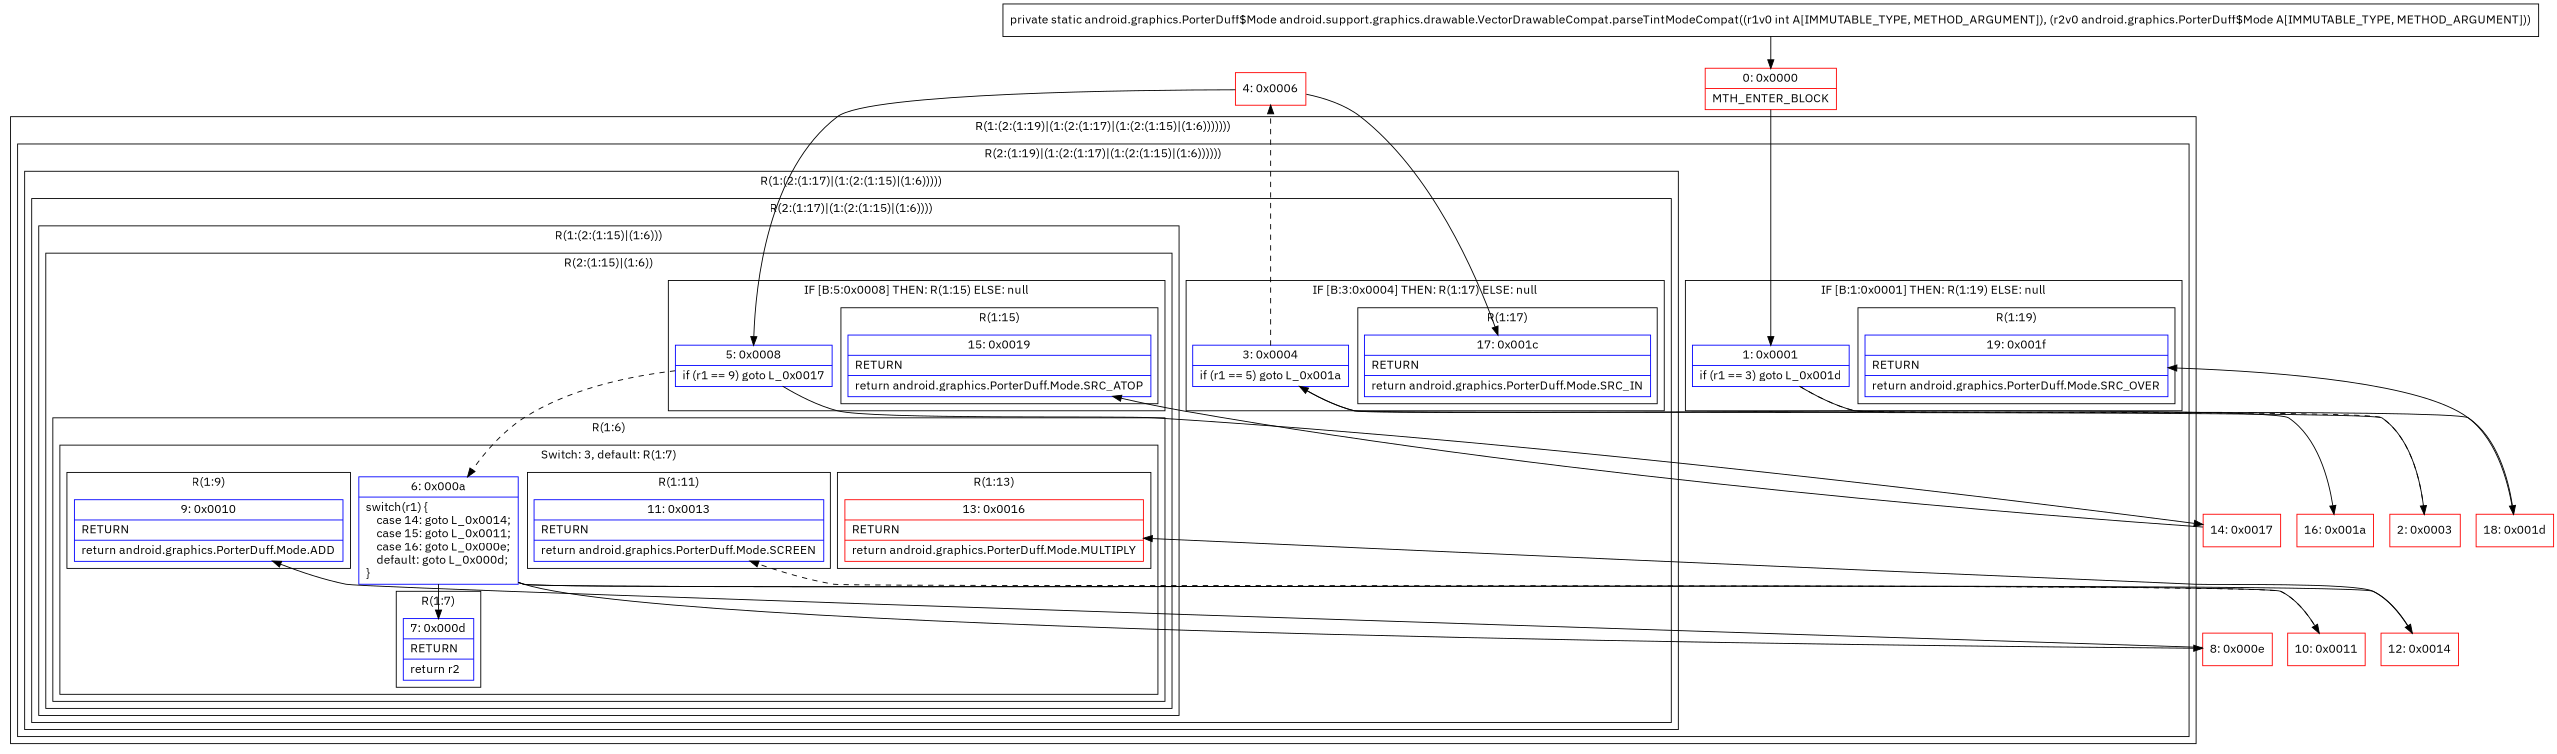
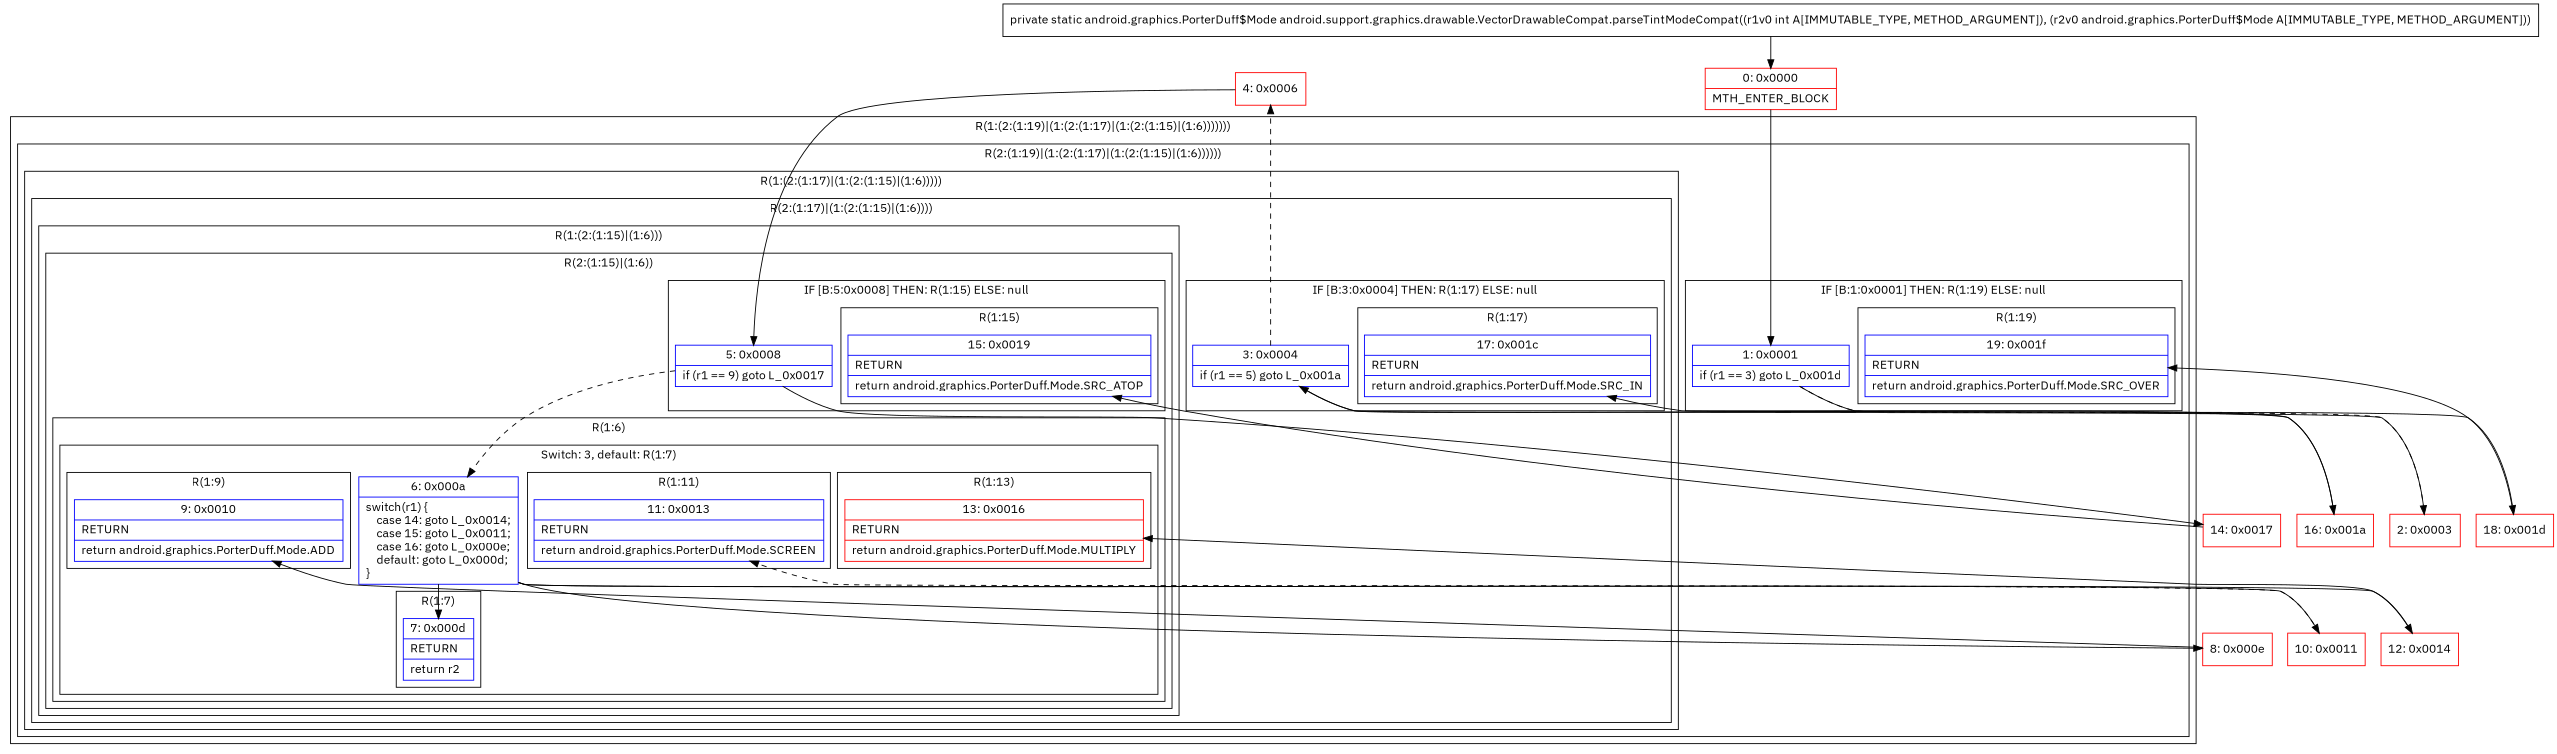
(1425, 188) -> (2007, 412)
